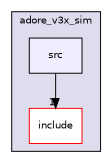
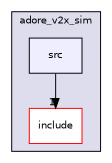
(56, 21) -> (56, 21)
